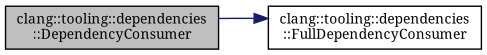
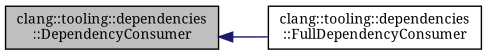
(236, 18) -> (250, 37)
